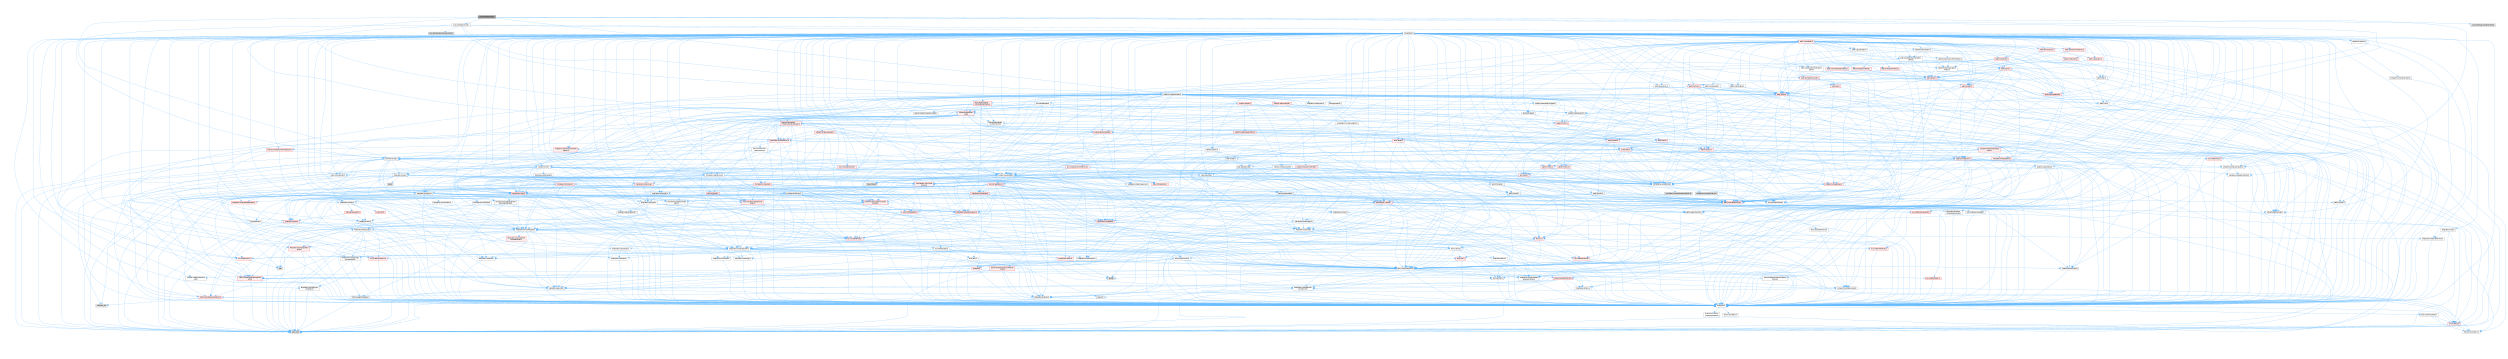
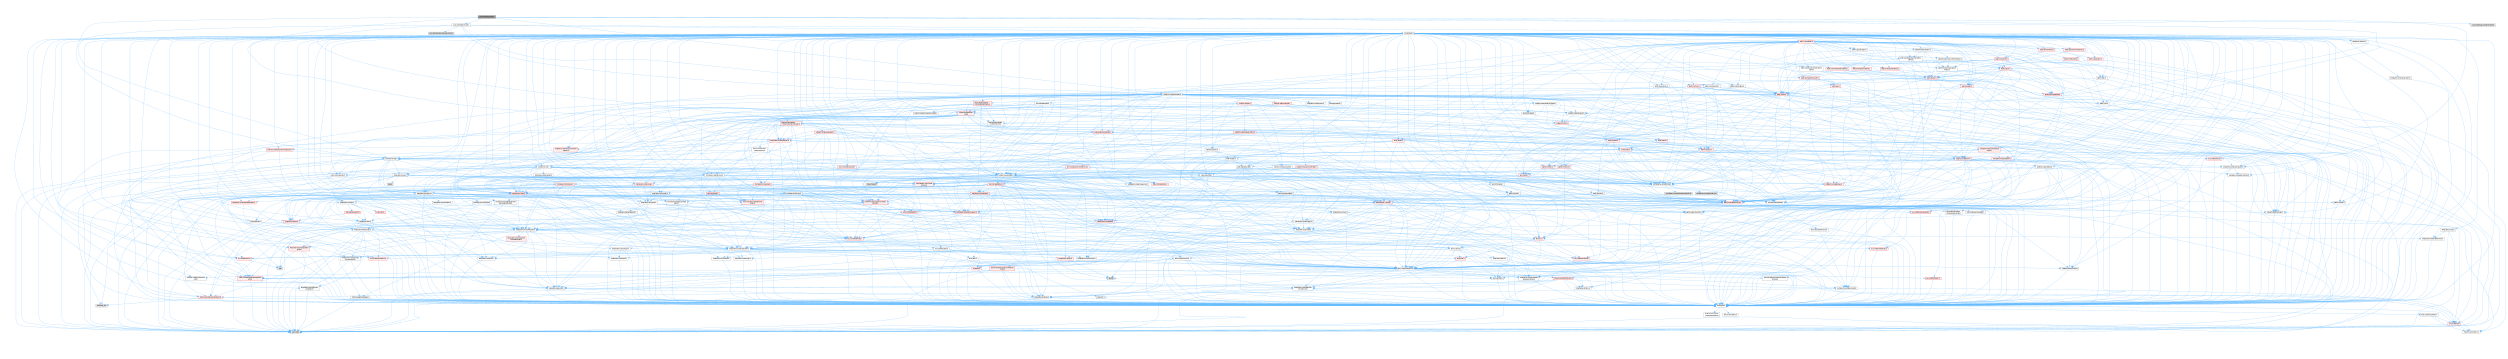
(1347, 123) -> none
